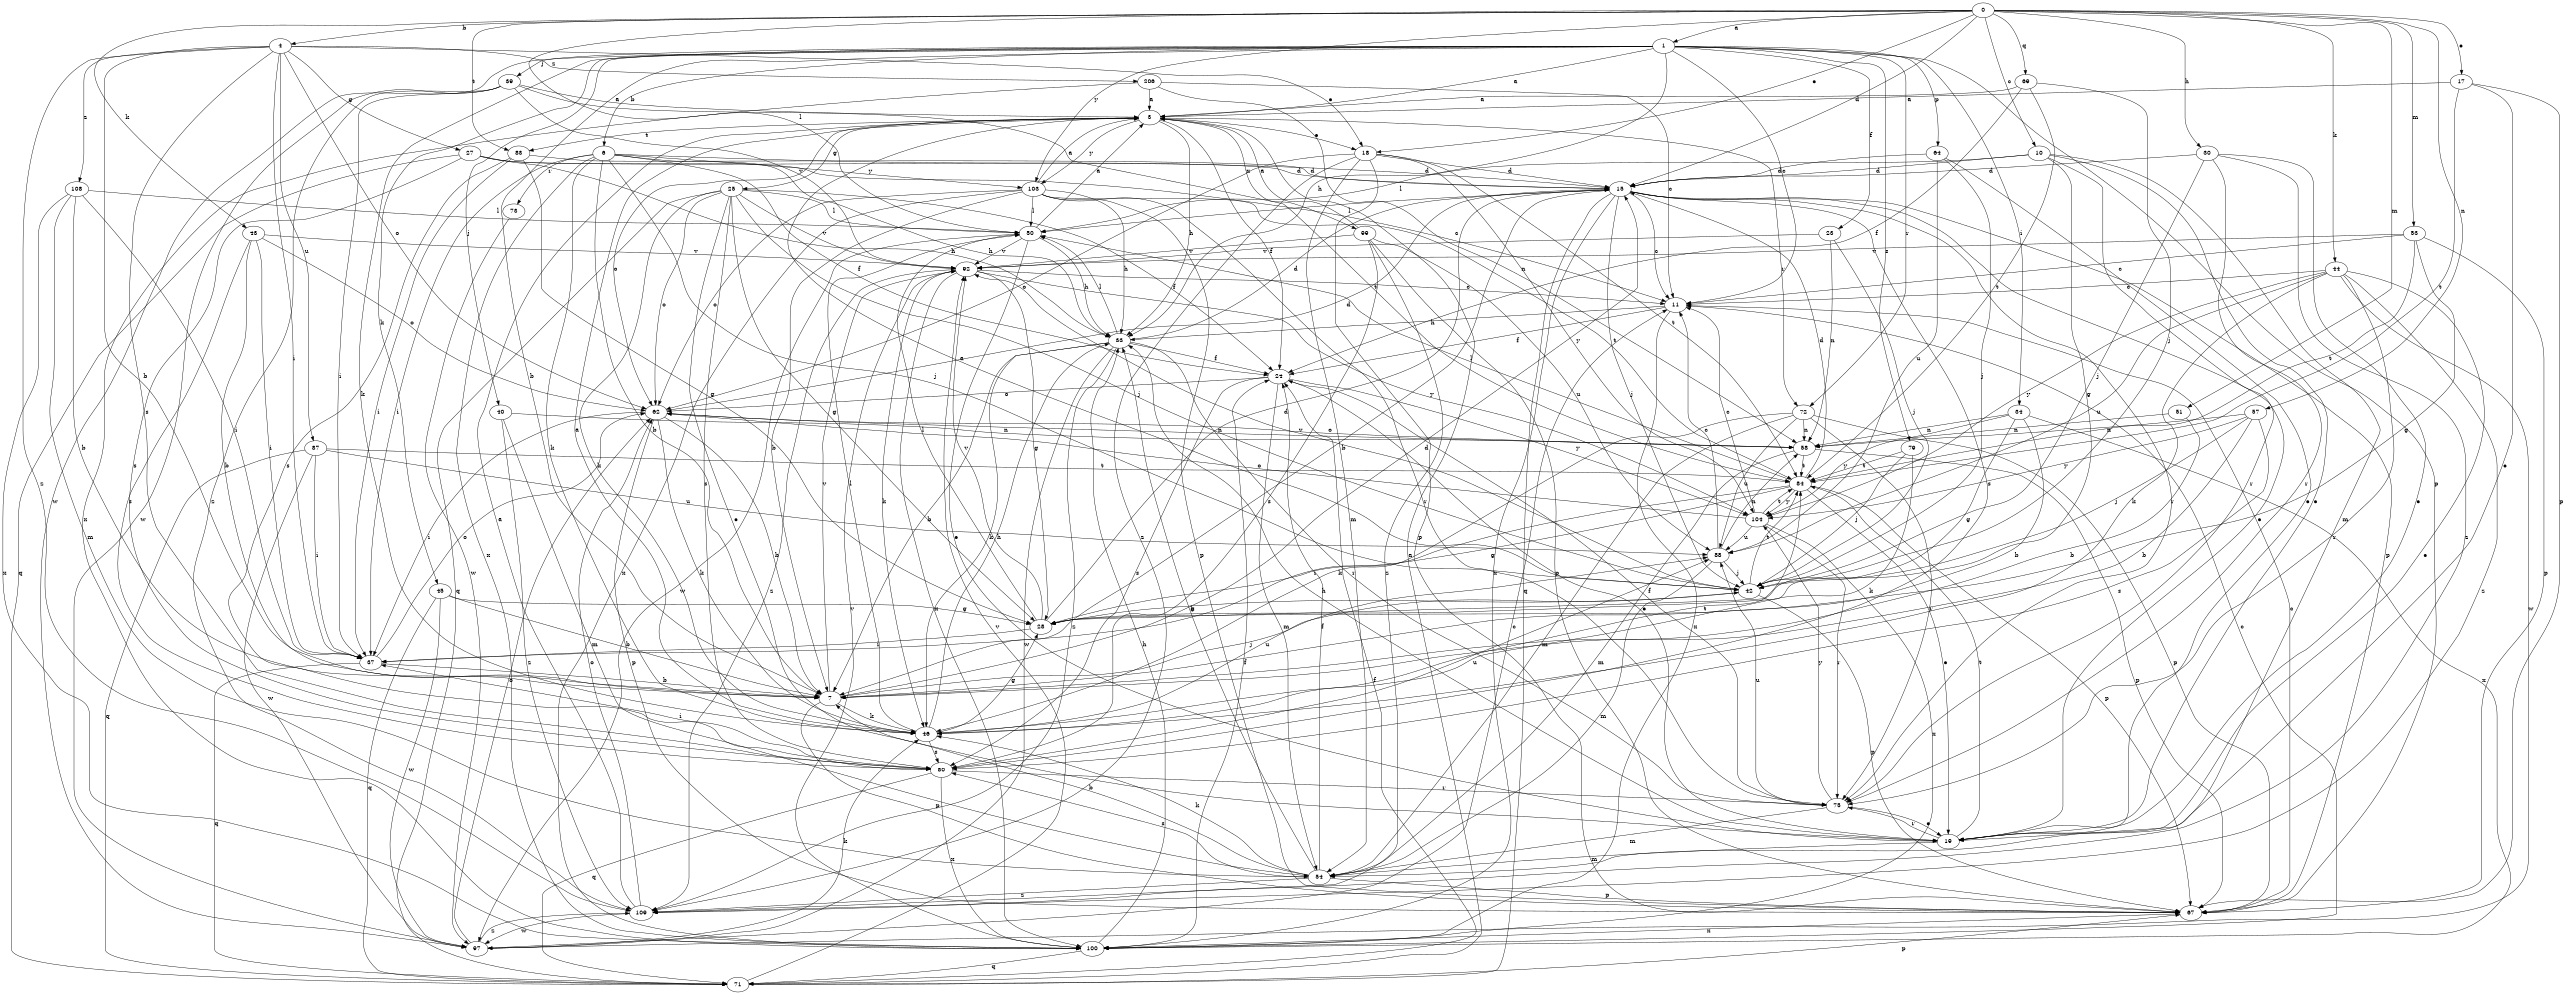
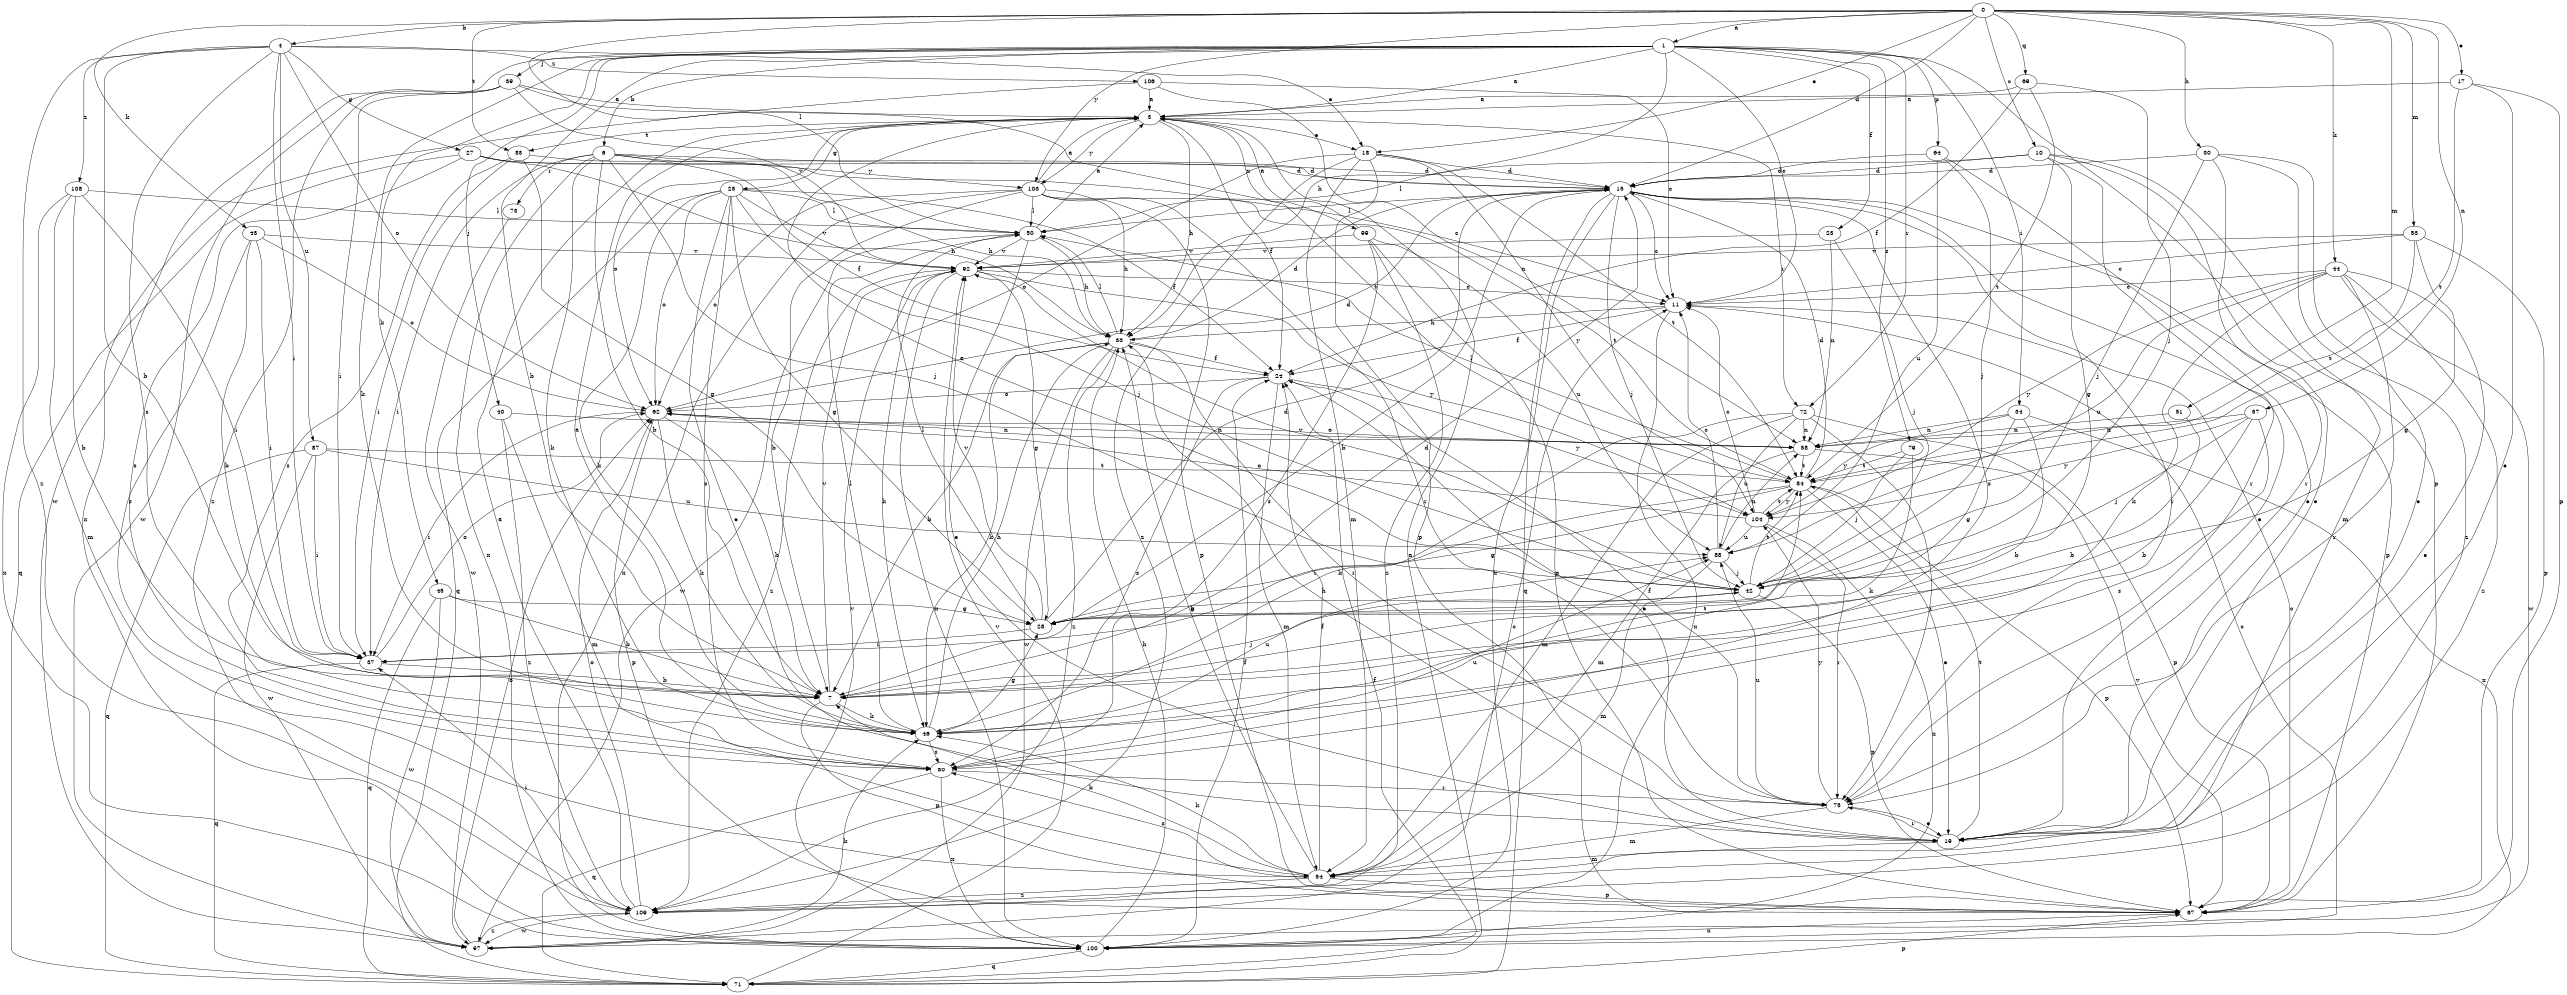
(1149, 82) -> (1149, 82)
(2138, 681) -> (2138, 681)
(660, 715) -> (511, 776)
